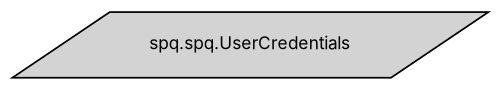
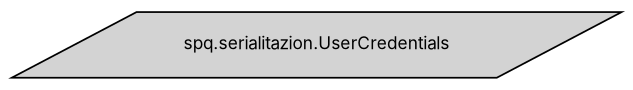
(250, 45) -> (317, 45)
